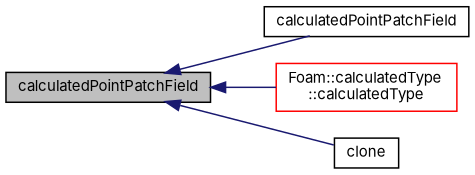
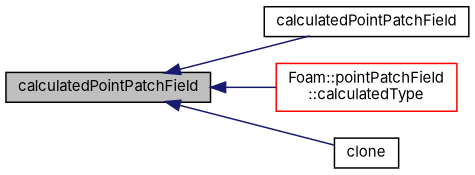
(367, 87) -> (367, 87)
